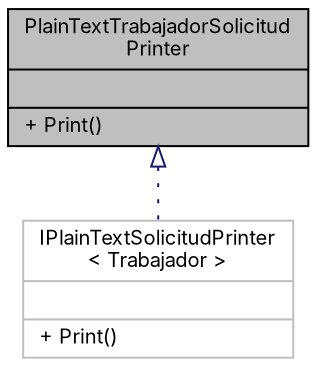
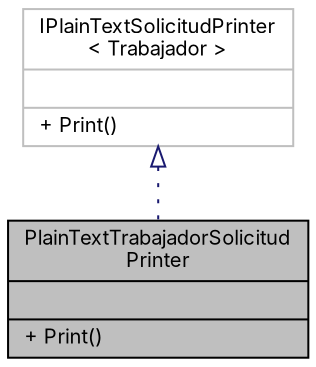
(158, 194) -> (158, 194)
